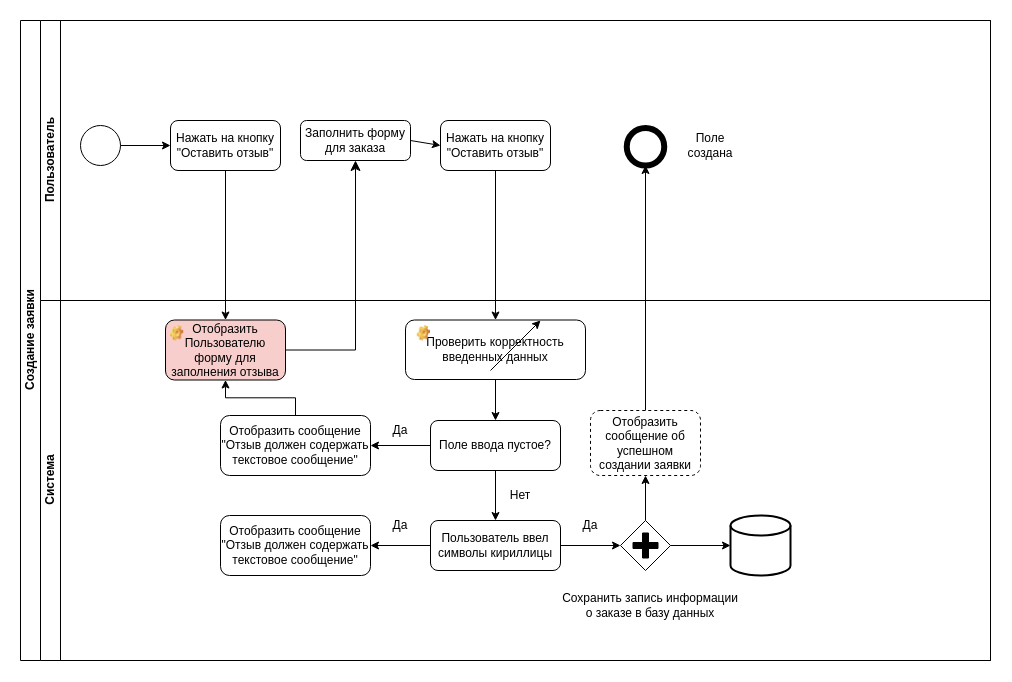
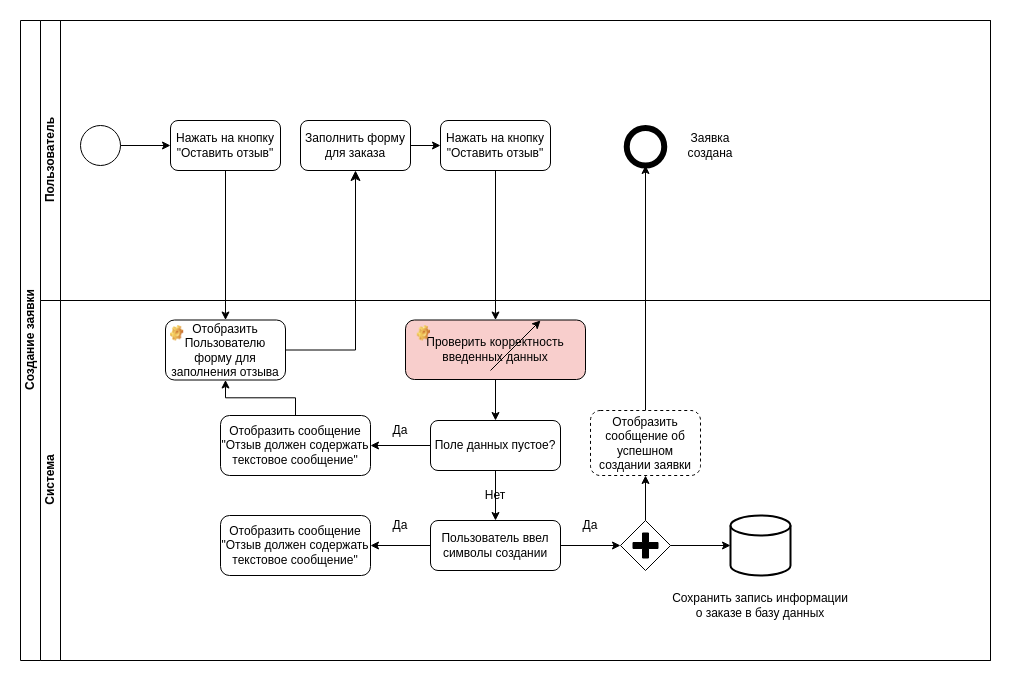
(356, 141) -> (356, 146)
(711, 146) -> (711, 146)
(226, 350) -> (226, 350)
(496, 350) -> (496, 350)
(496, 446) -> (496, 446)
(521, 496) -> (496, 496)
(496, 546) -> (496, 546)
(651, 606) -> (761, 606)
